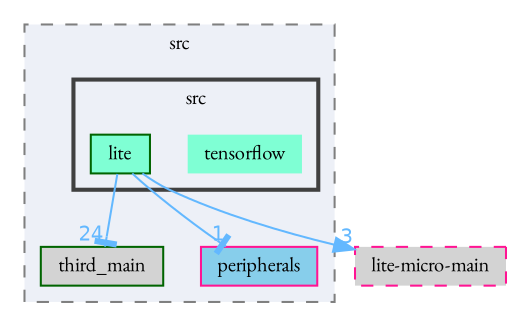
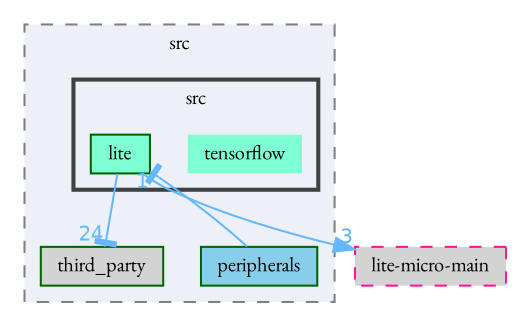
(174, 208) -> (222, 225)
(102, 266) -> (102, 266)
(259, 266) -> (259, 266)
